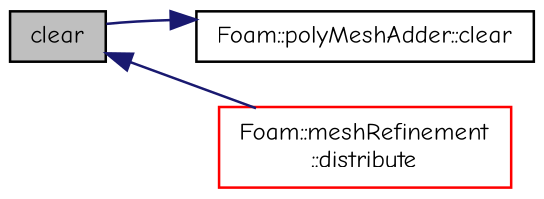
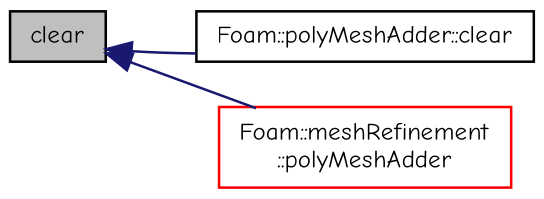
(138, 21) -> (164, 53)
(365, 147) -> (365, 147)
